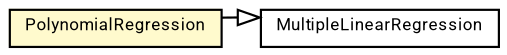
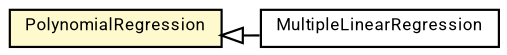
(229, 18) -> (251, 35)
